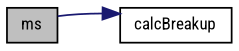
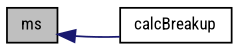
(80, 14) -> (98, 37)
